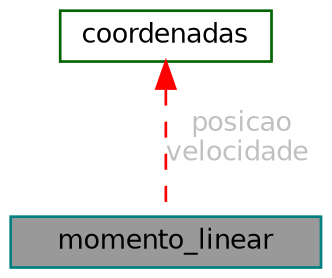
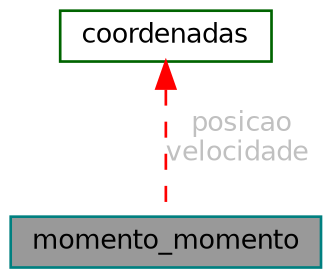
(166, 242) -> (166, 242)
